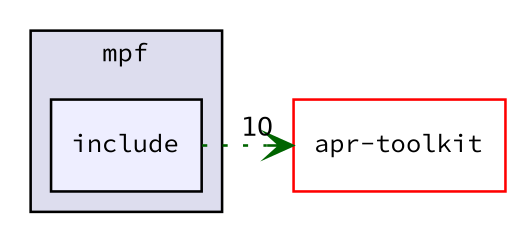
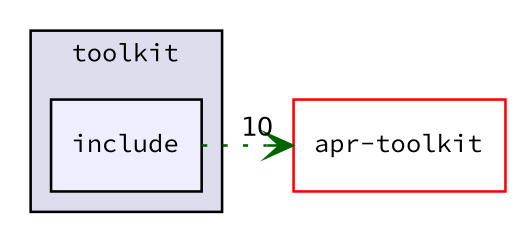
(126, 55) -> (126, 55)
